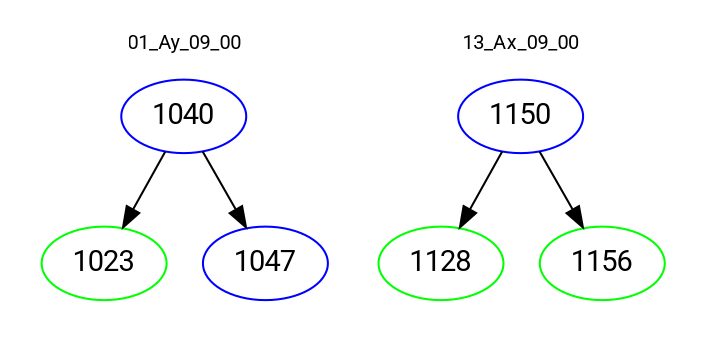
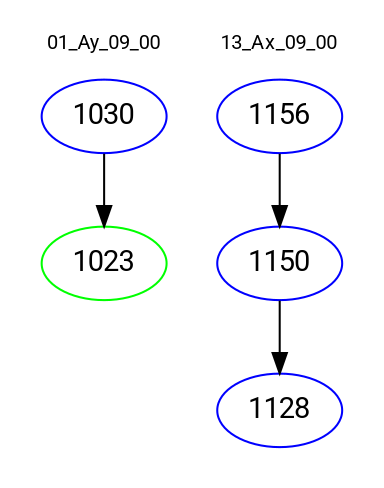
(184, 116) -> (104, 116)
(556, 180) -> (280, 180)
(265, 263) -> none
(441, 263) -> (280, 410)
(602, 263) -> (280, 116)
